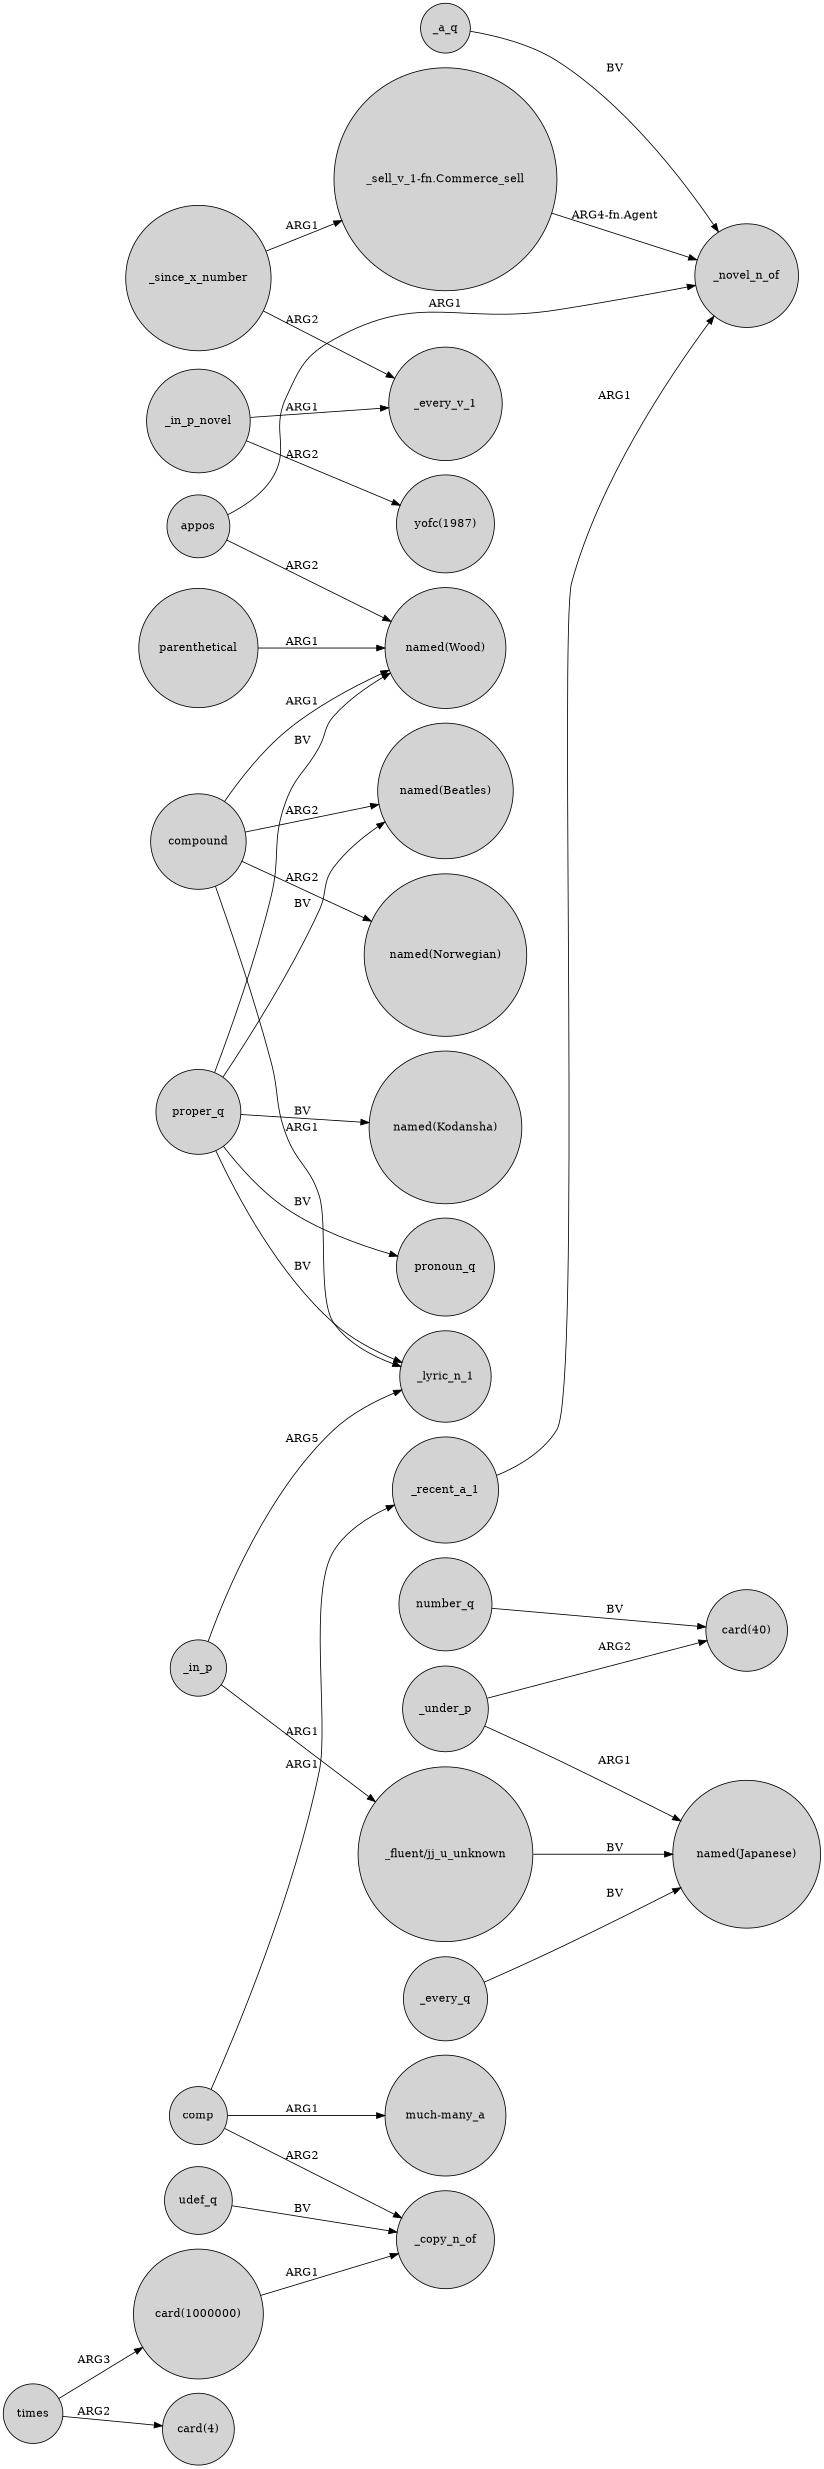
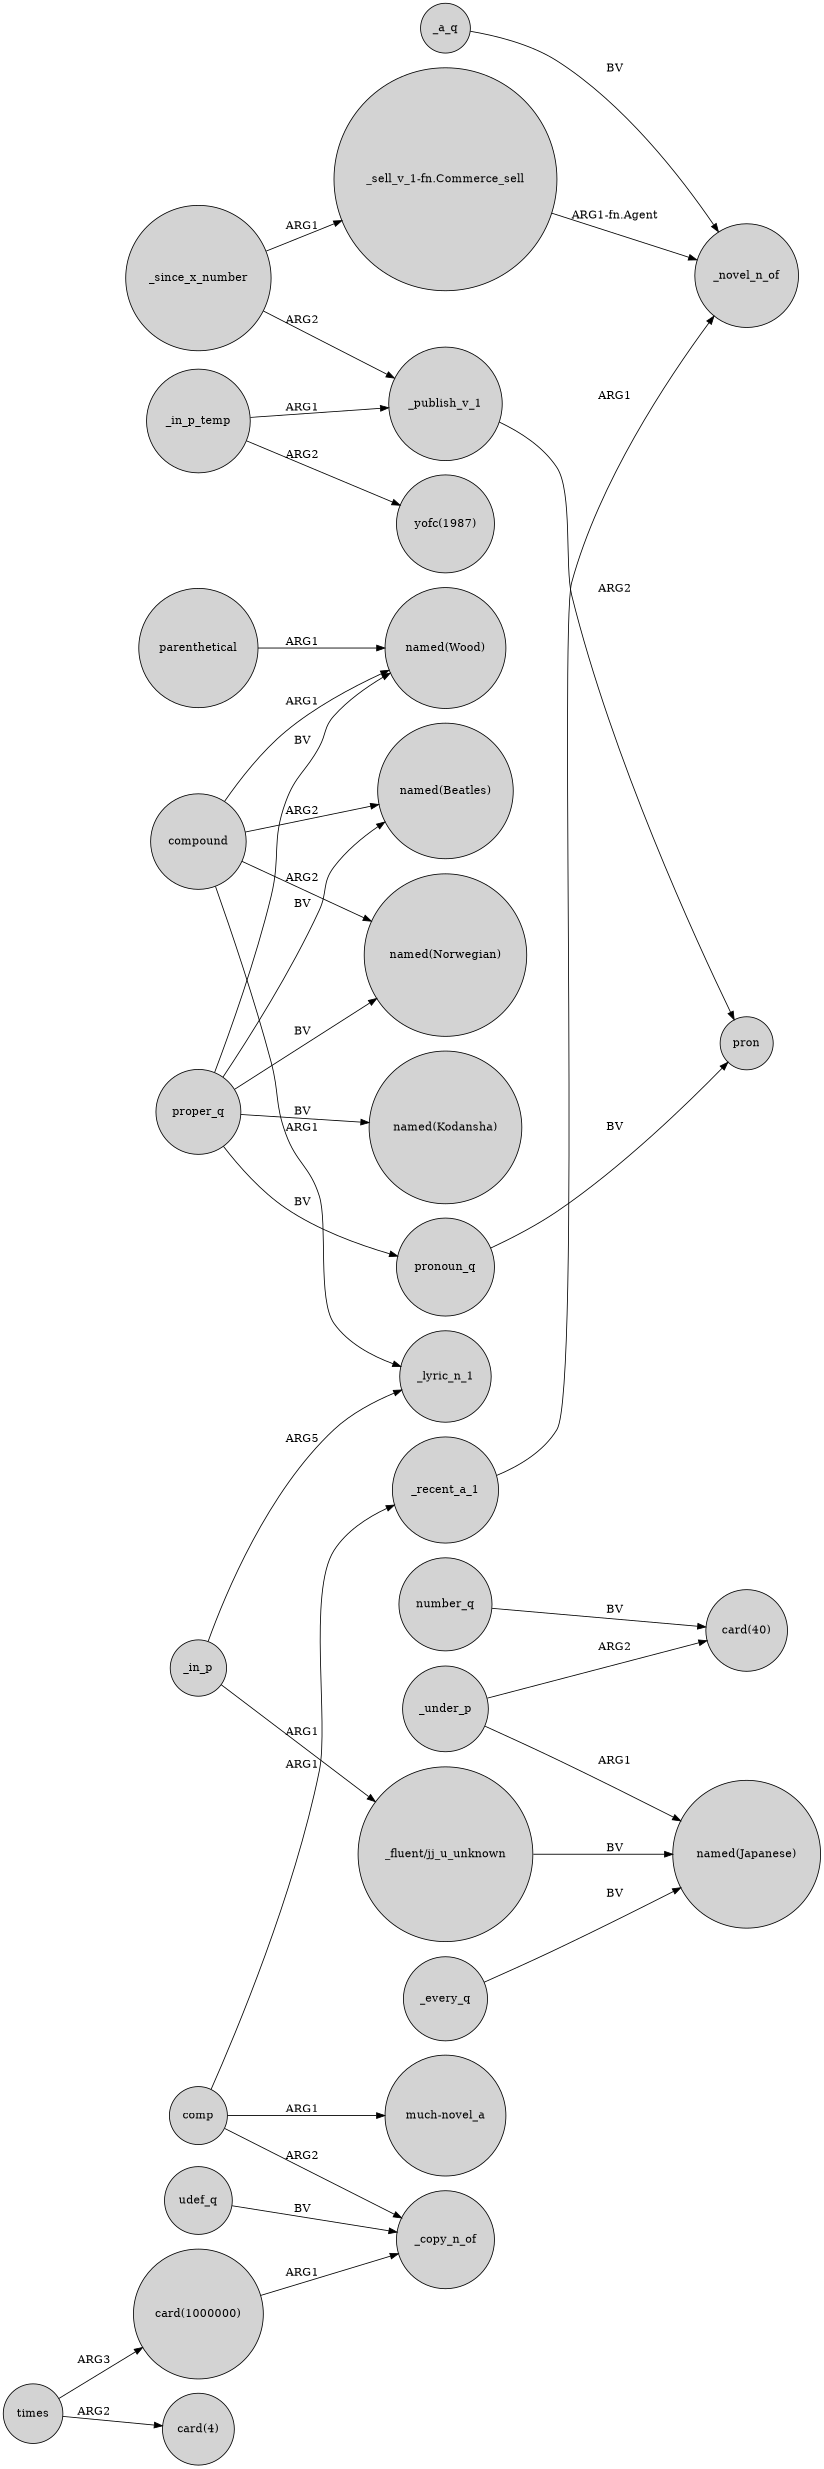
(615, 216) -> (615, 216)
(445, 404) -> (445, 404)
(198, 421) -> (198, 421)
(198, 526) -> none
none -> (747, 1043)
(287, 1272) -> (302, 1046)
(445, 2116) -> (445, 2116)
